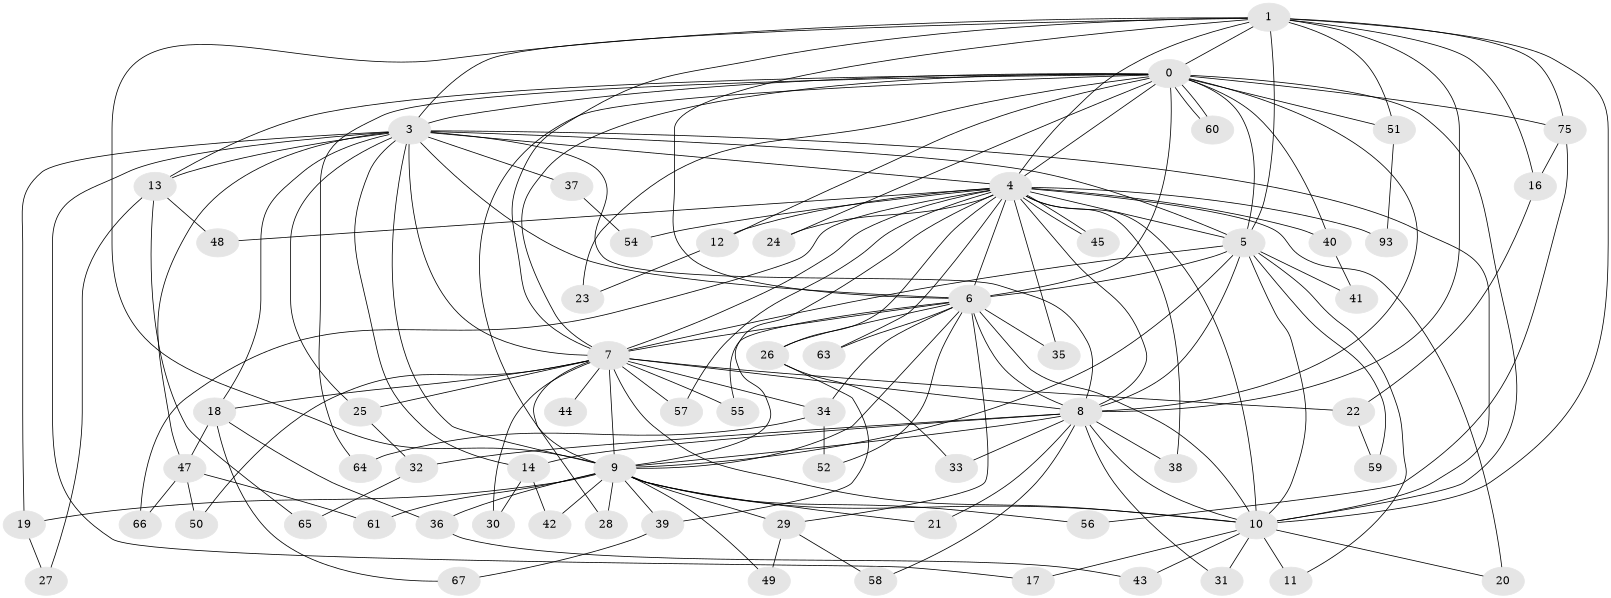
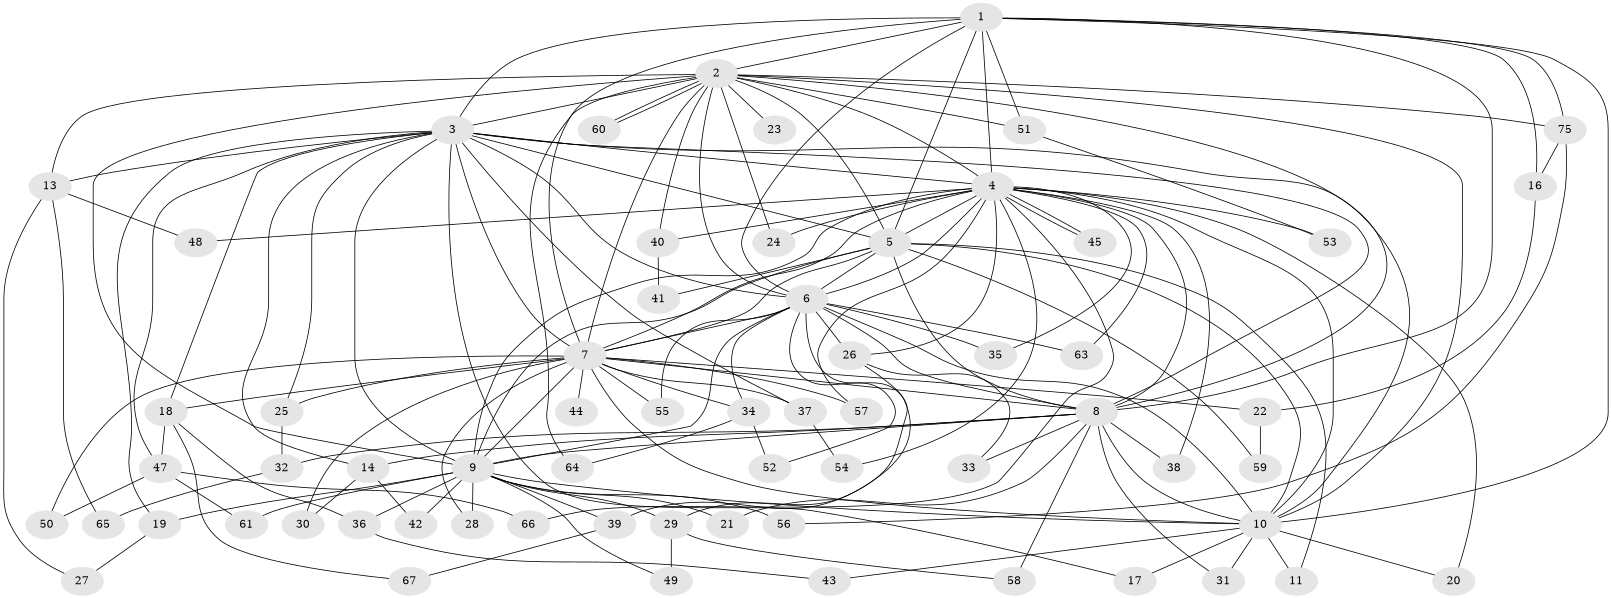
(308, 55) -> none
(1170, 74) -> (717, 74)
(718, 243) -> none
(1386, 243) -> (1330, 243)
none -> (696, 383)
